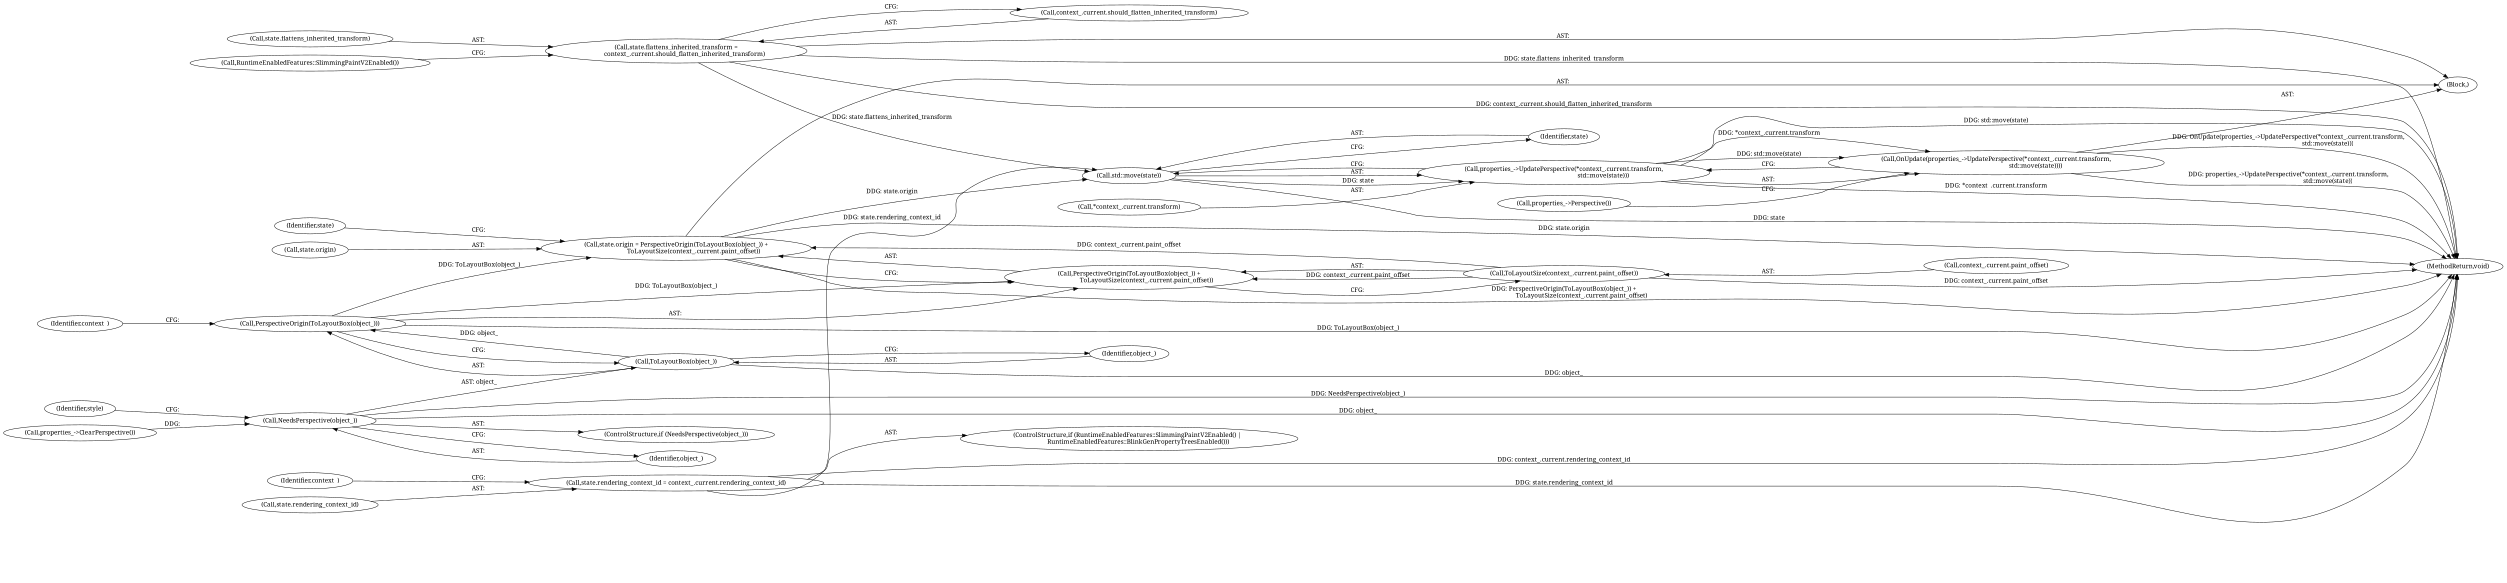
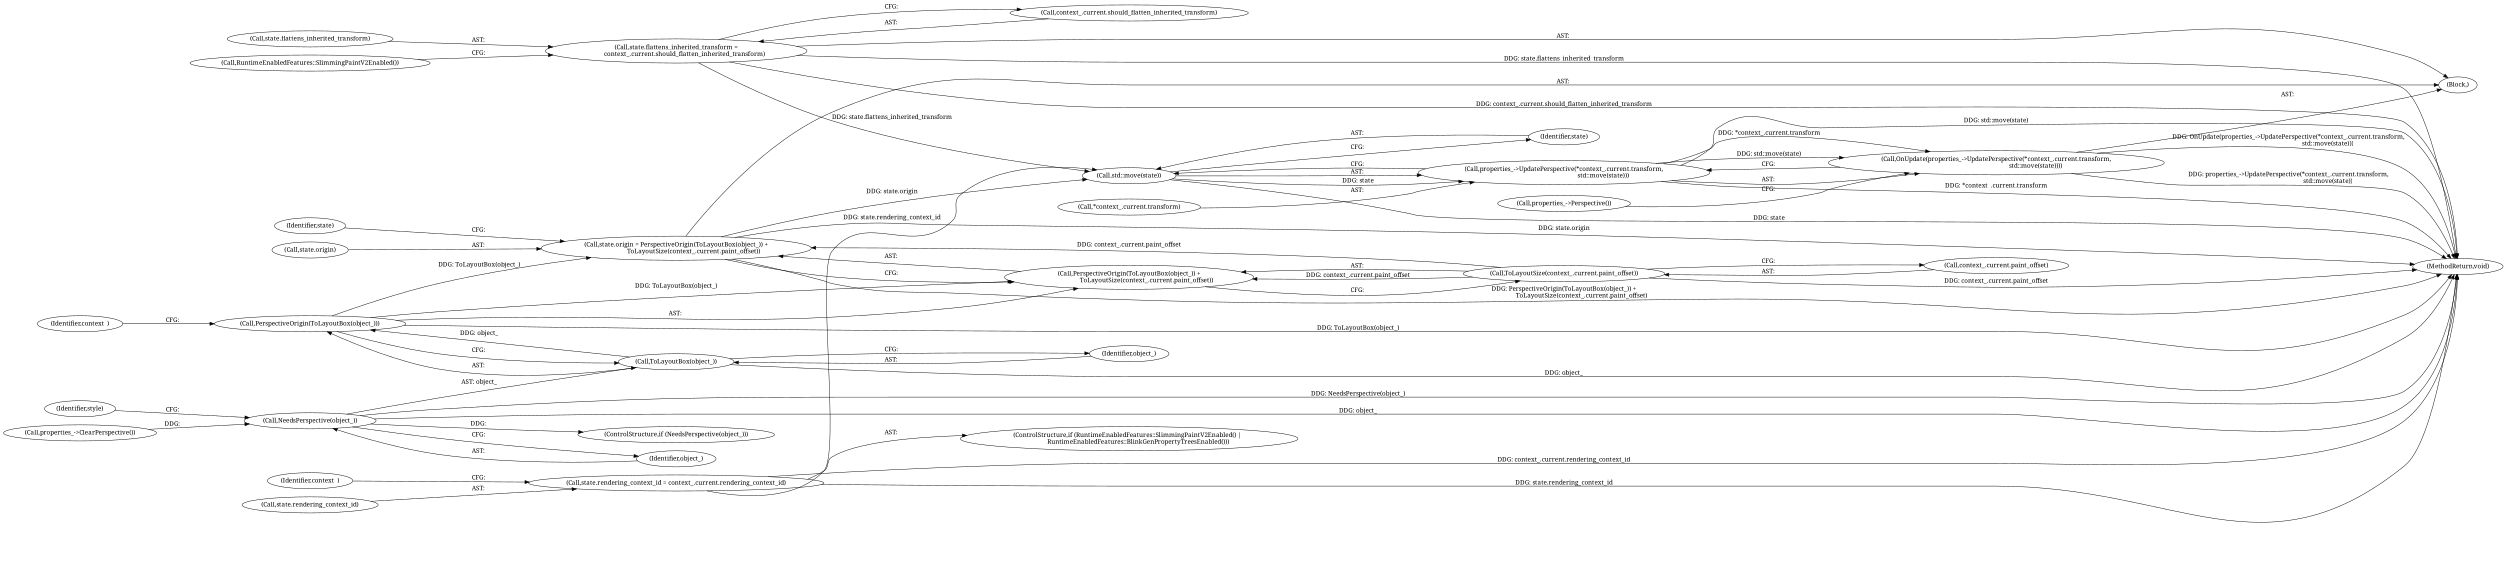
none -> (1783, 265)
(479, 424) -> (479, 424)
